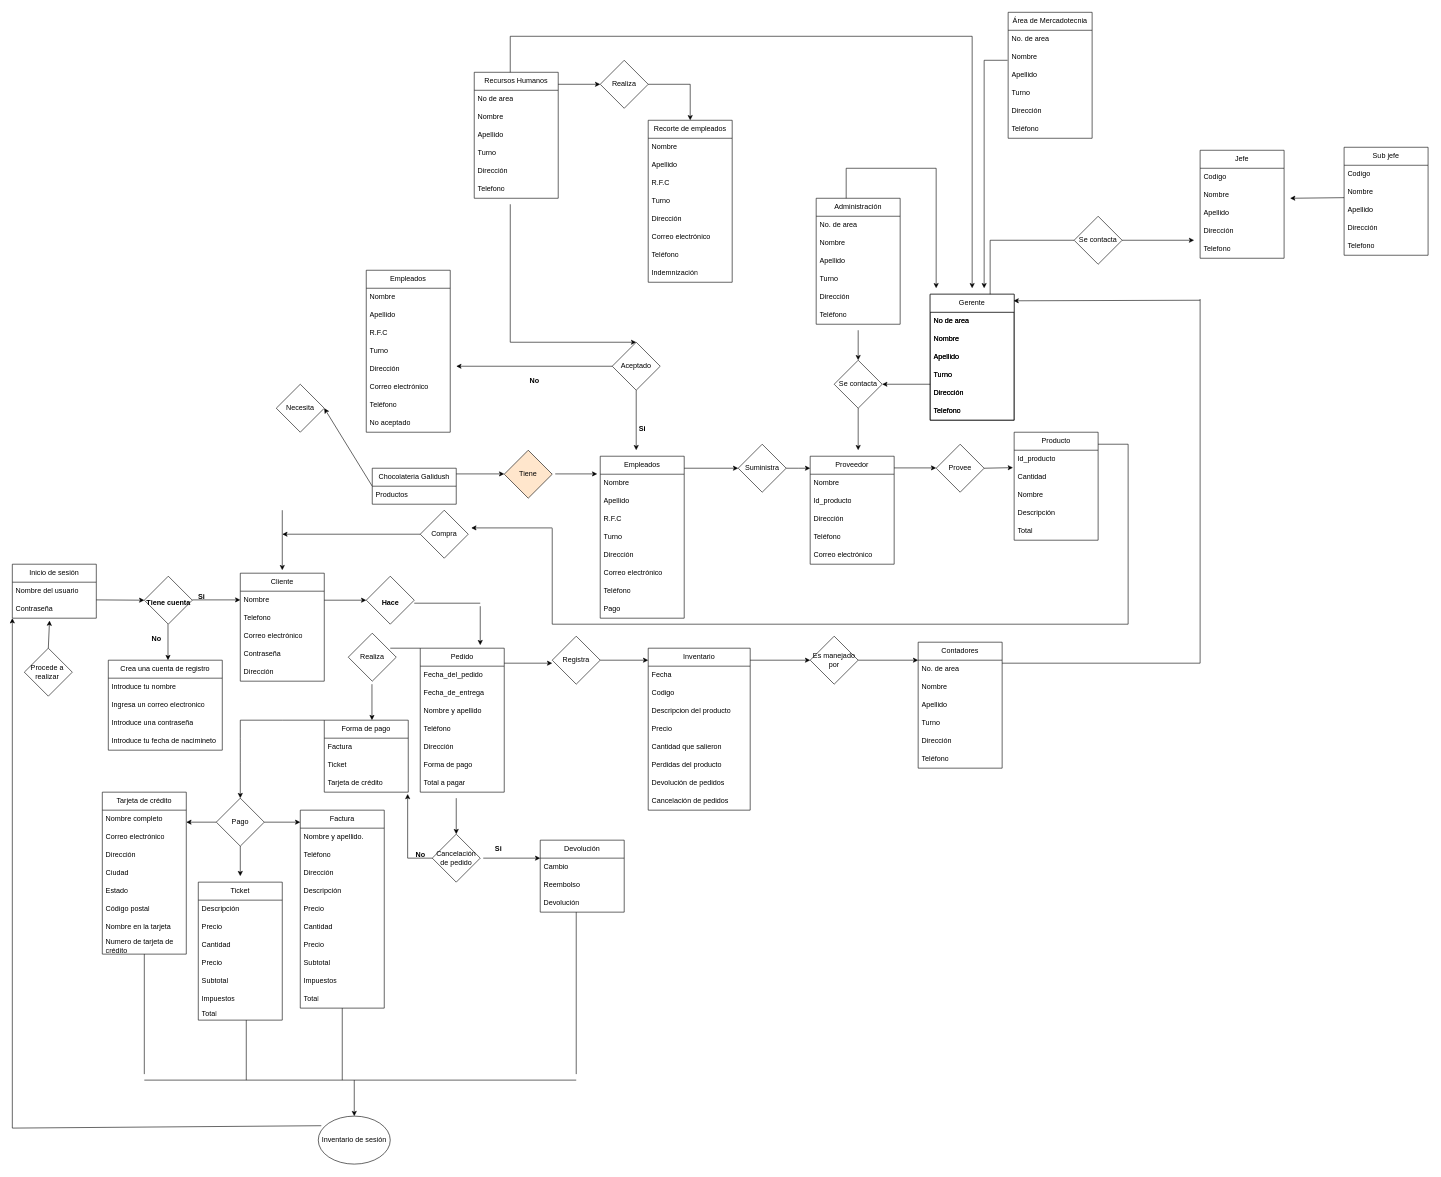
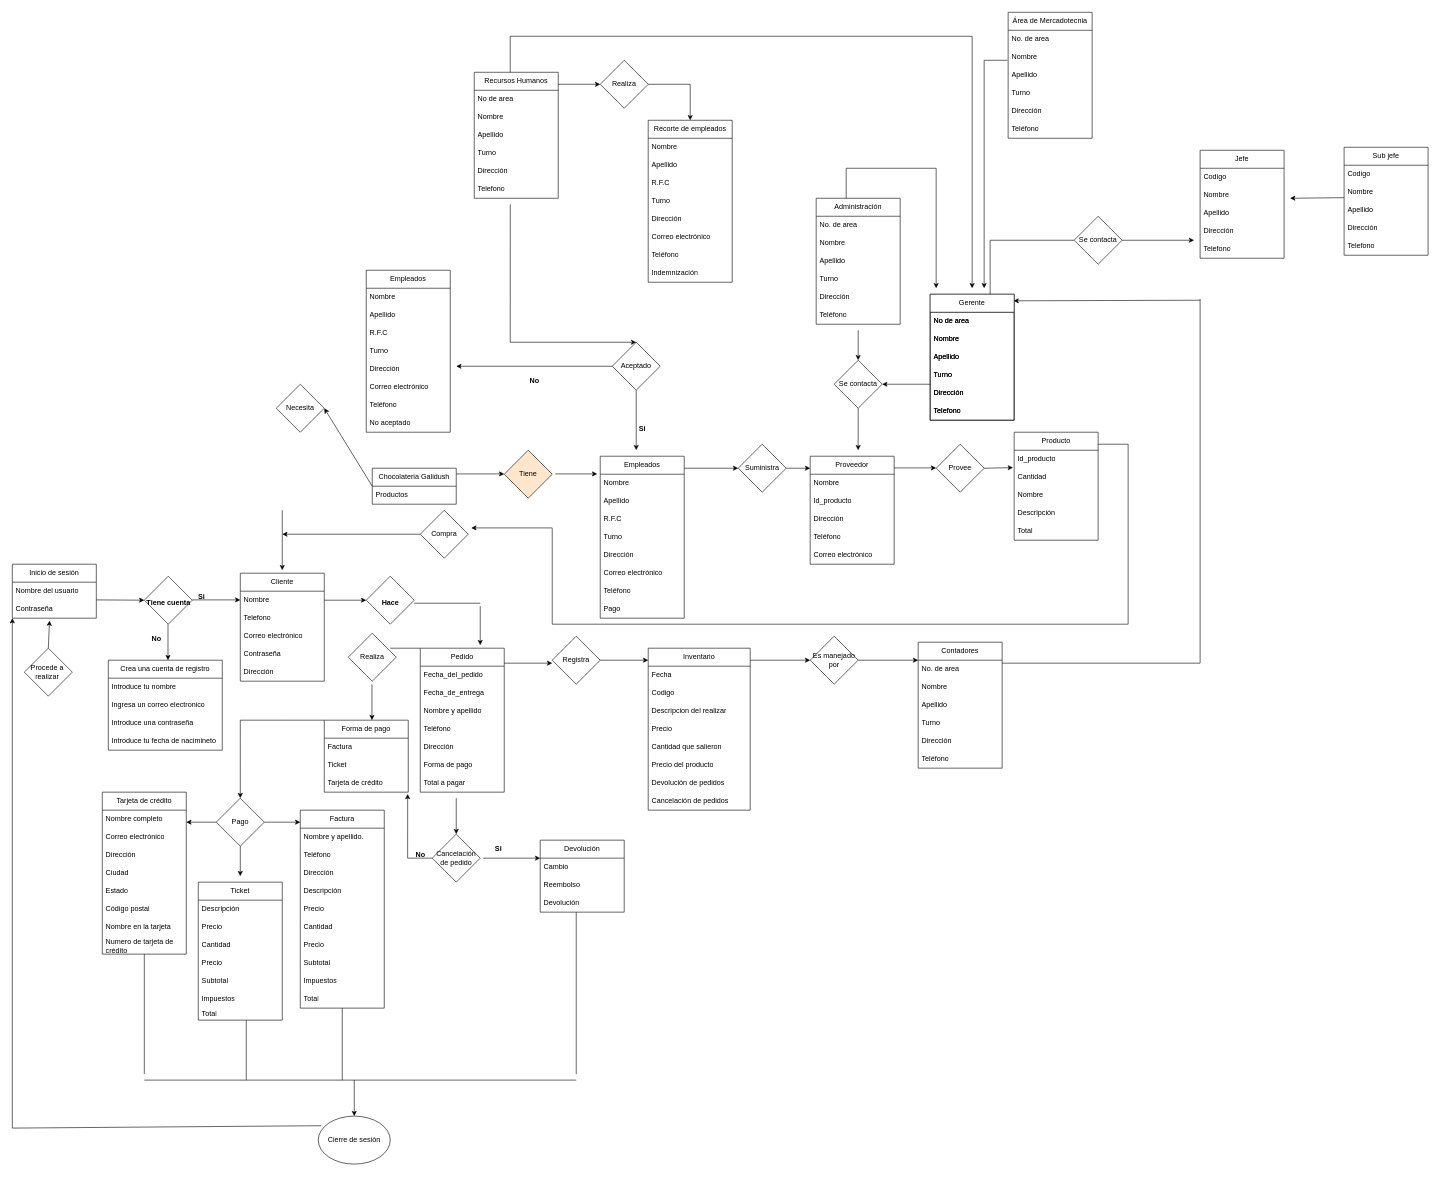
(696, 711) -> (694, 711)
(690, 765) -> (686, 765)
(354, 1140) -> (354, 1140)
